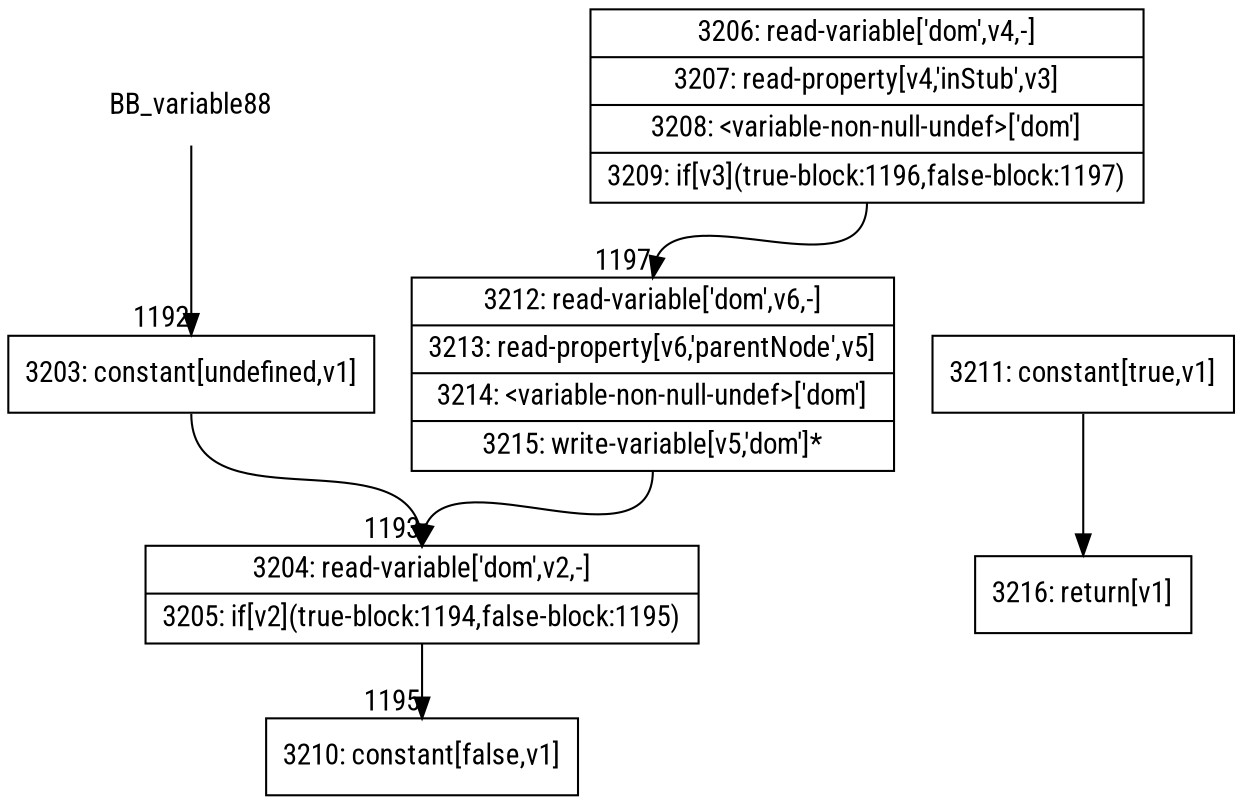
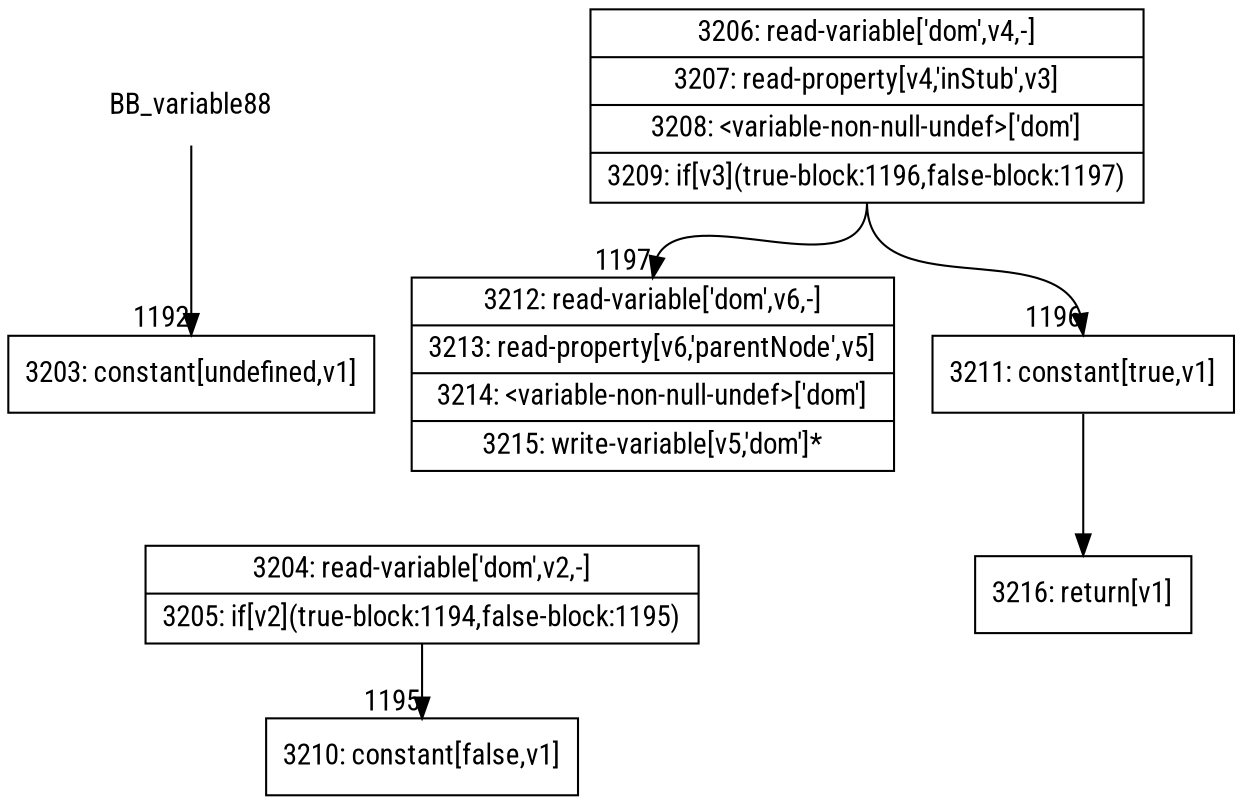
none -> (965, 268)
(296, 479) -> none
(548, 510) -> none
